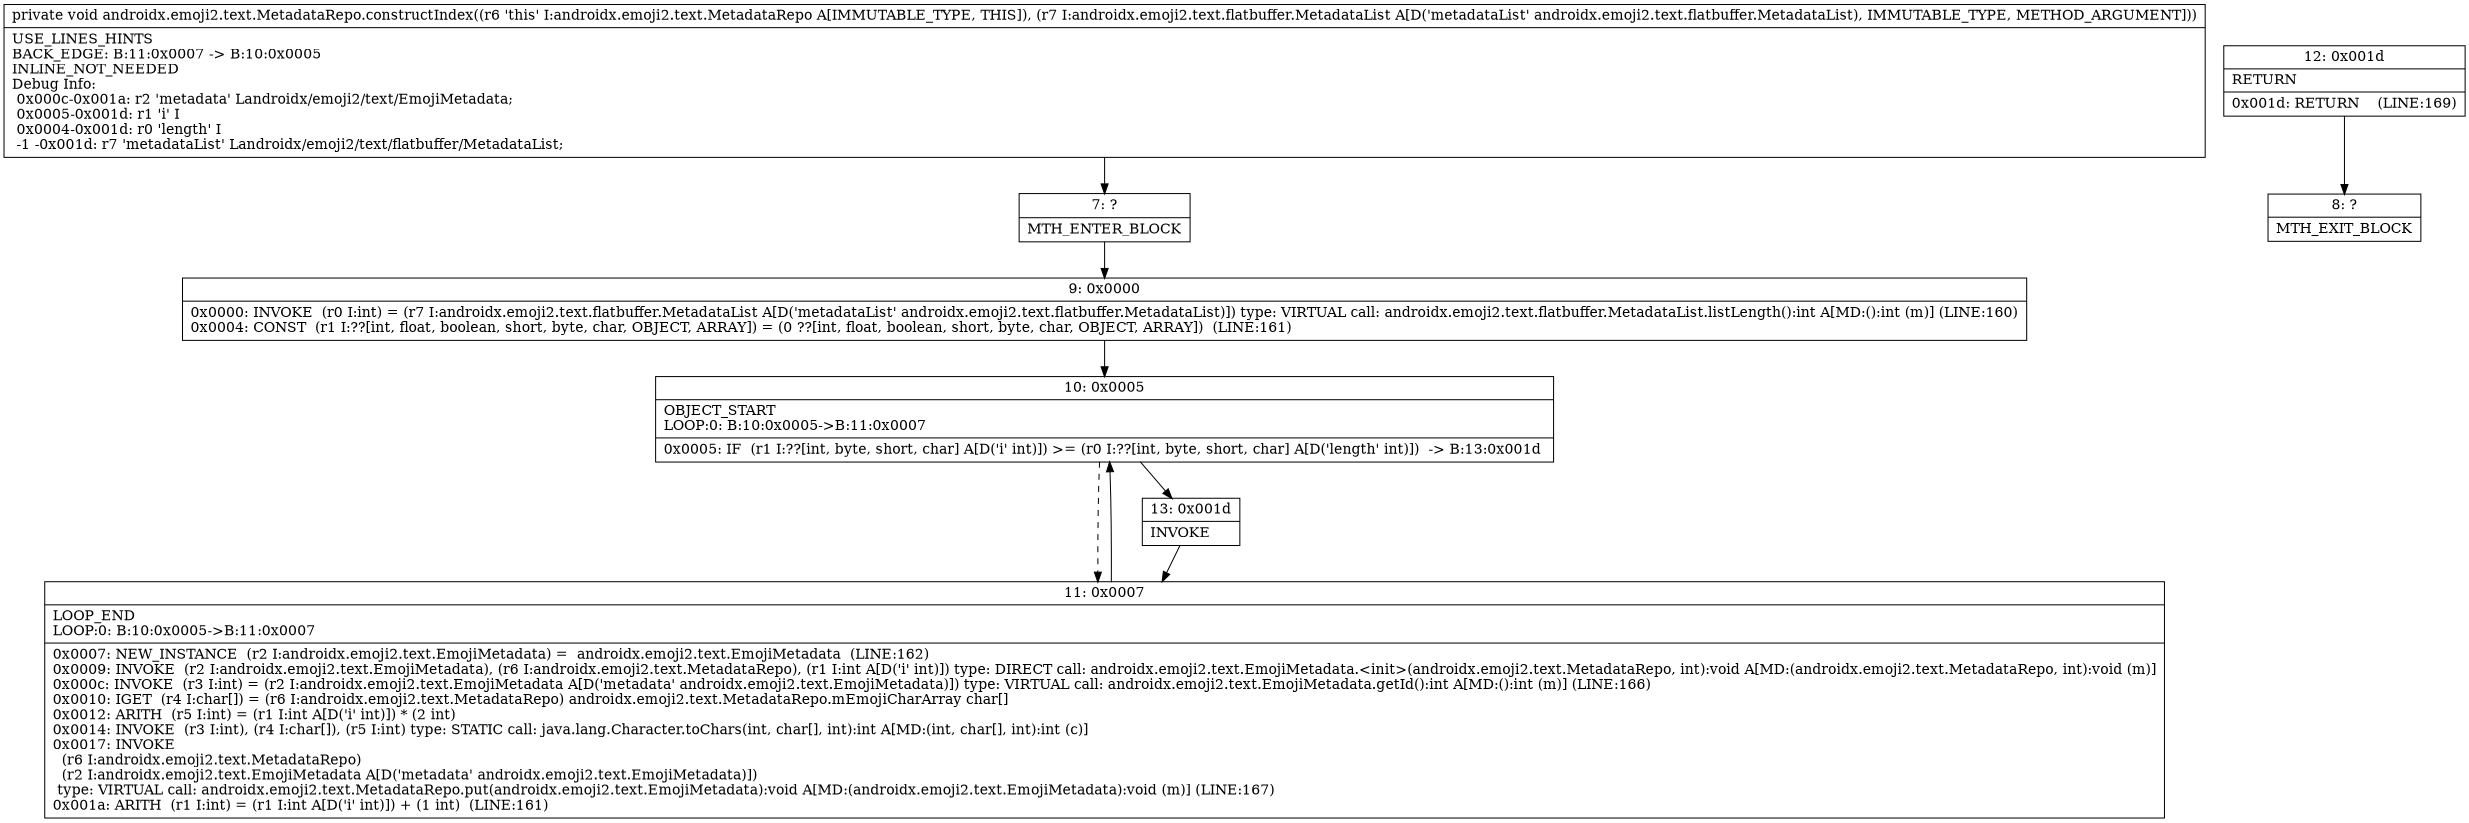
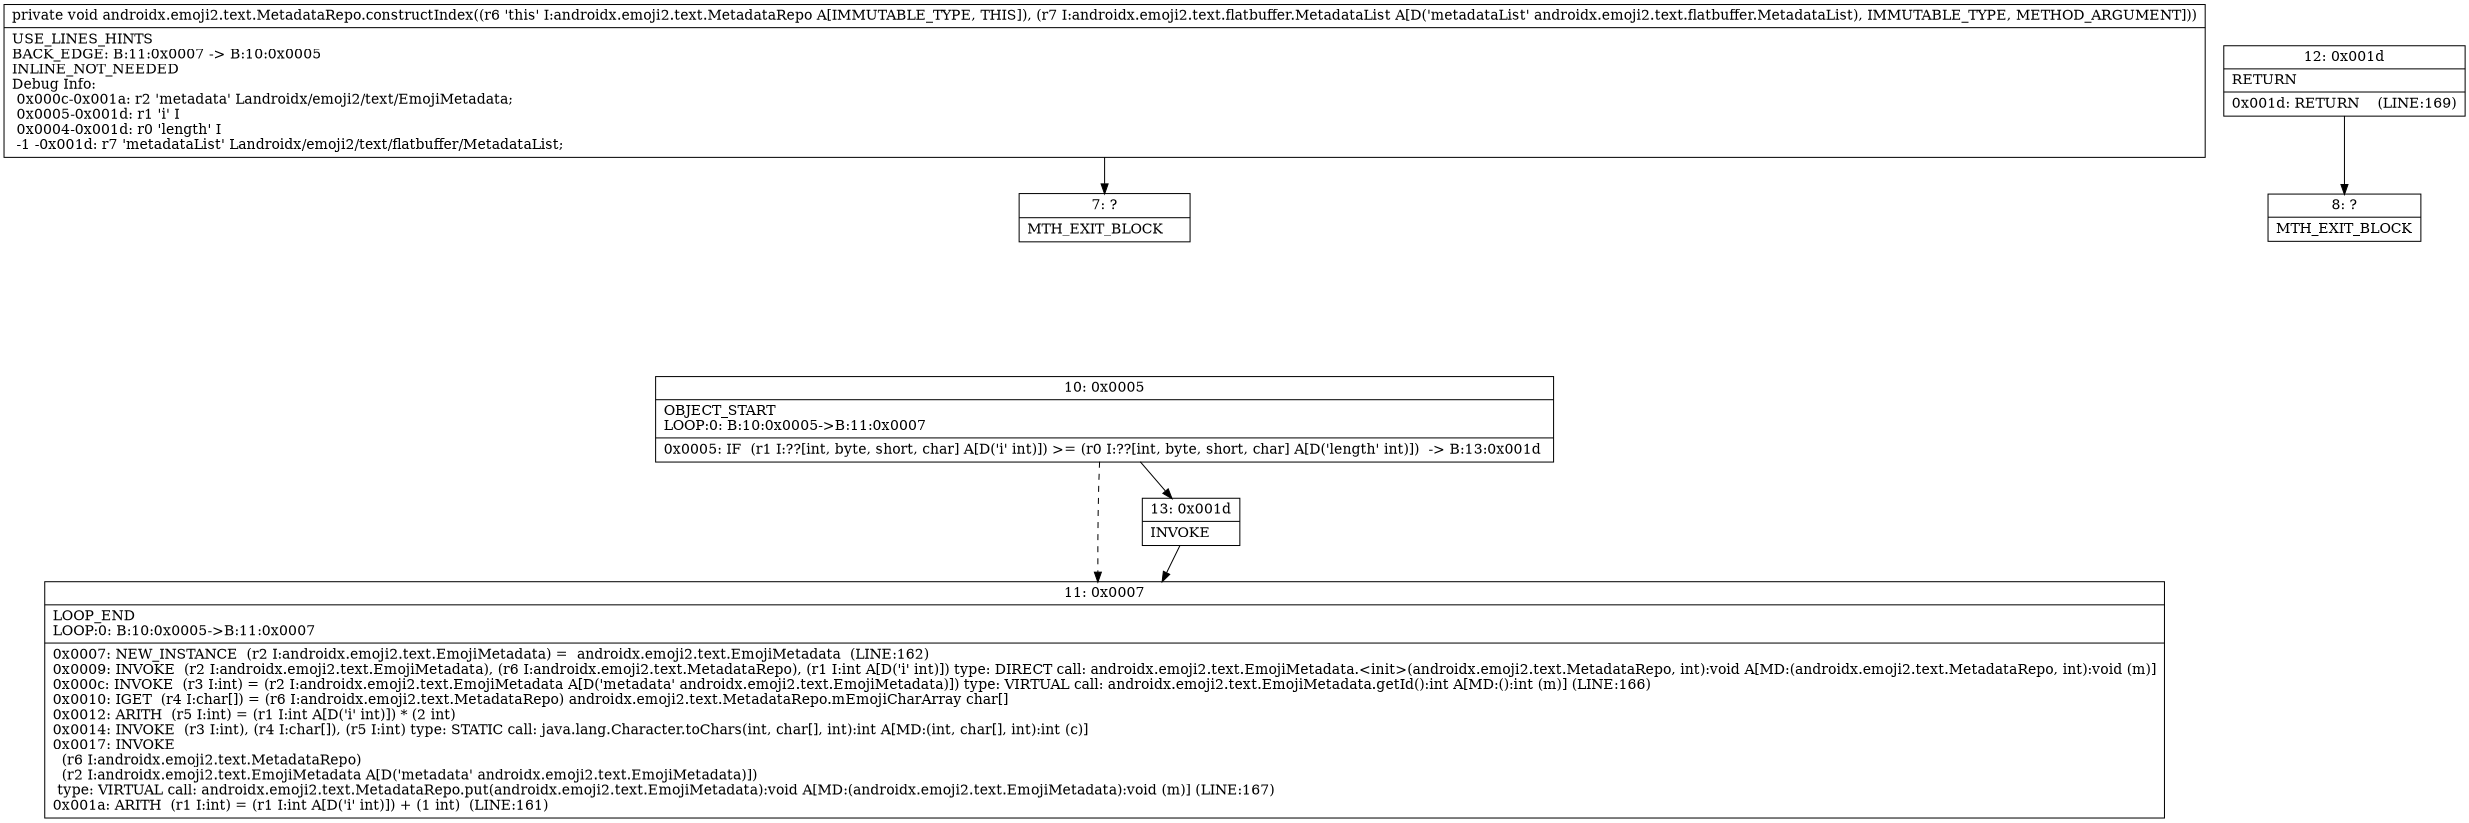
(1105, 229) -> (1096, 229)
(1105, 309) -> none
(1111, 527) -> none
